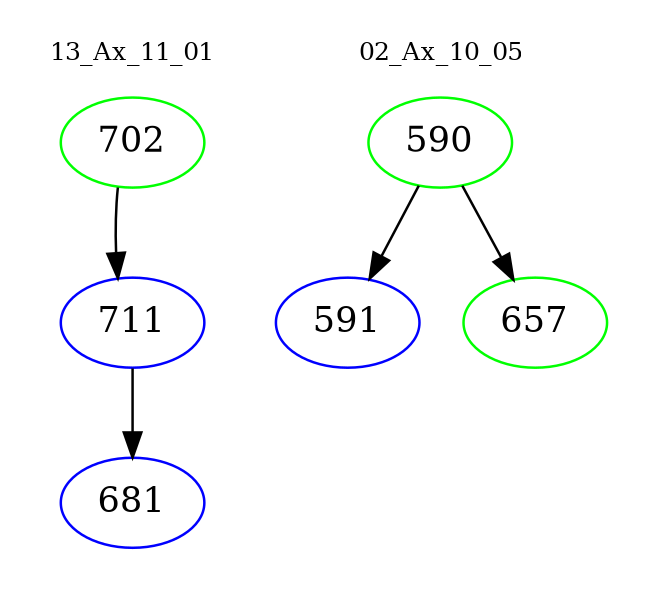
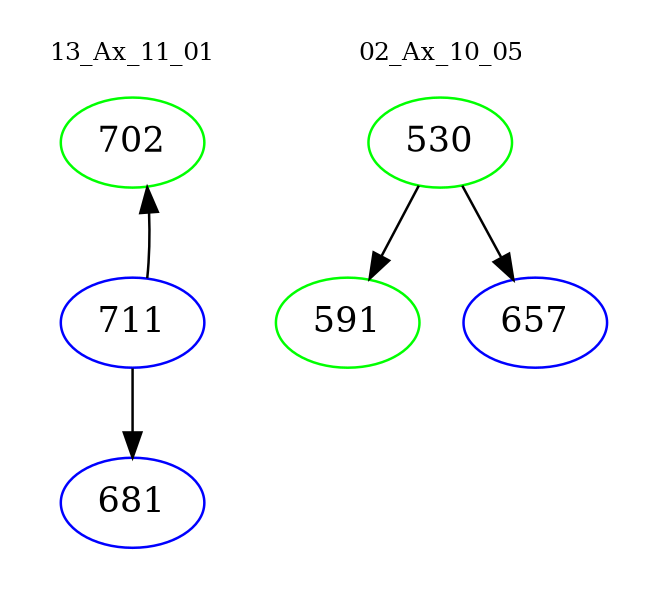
(440, 143) -> (440, 143)
(116, 220) -> (149, 246)
(348, 323) -> (348, 323)
(535, 323) -> (535, 323)
